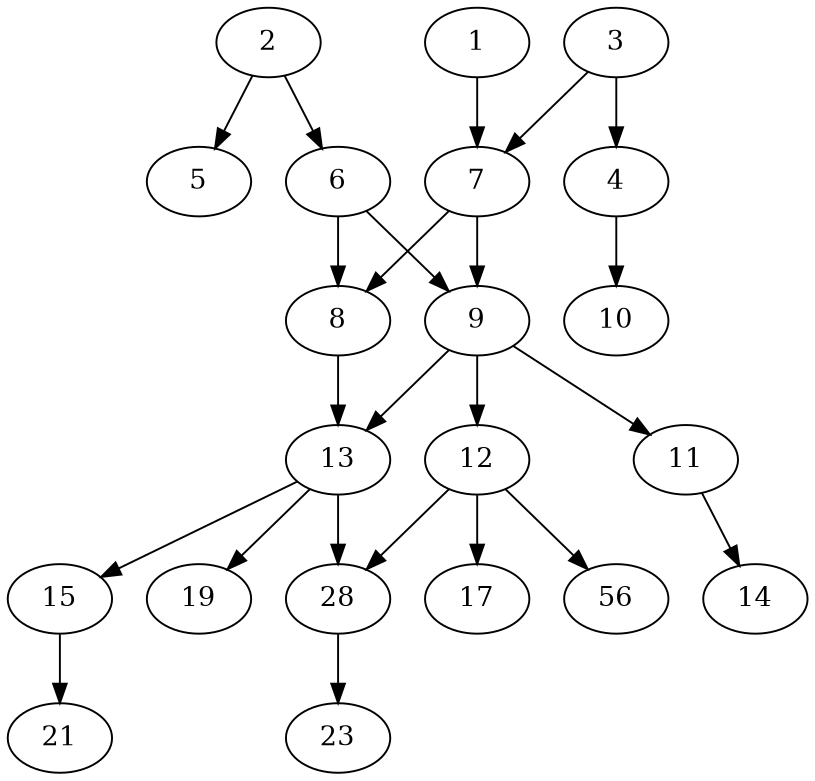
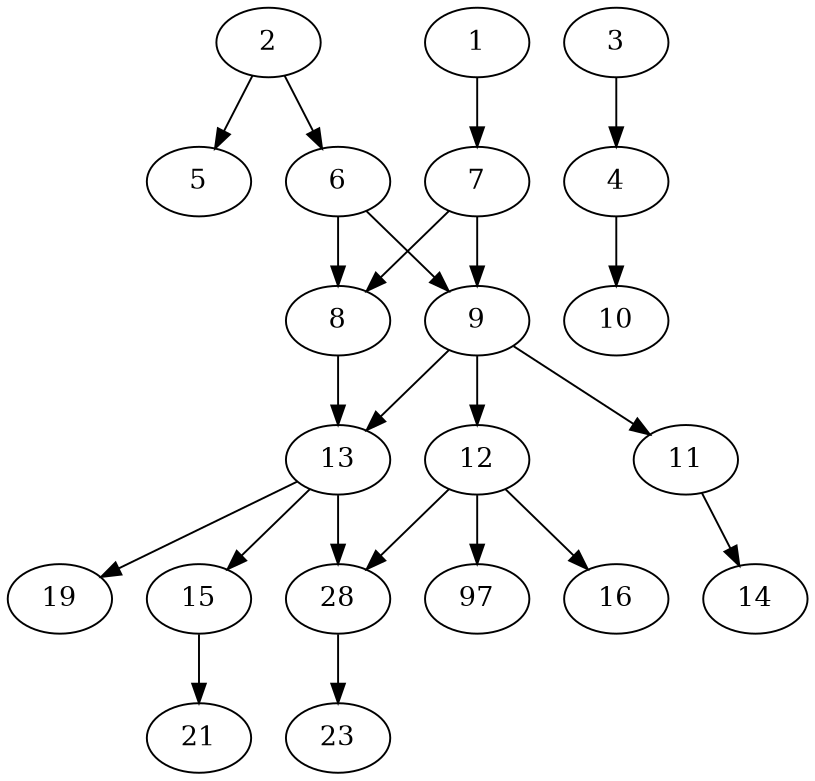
(554, 105) -> none
(477, 599) -> (477, 599)
(616, 599) -> (616, 599)
